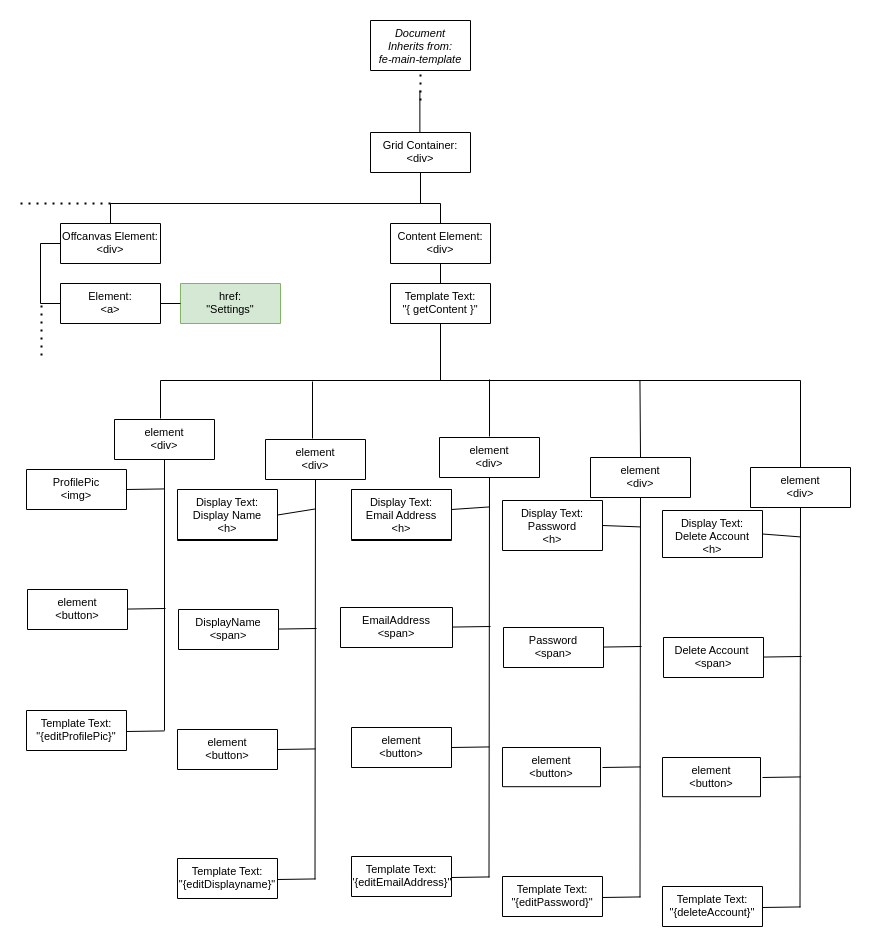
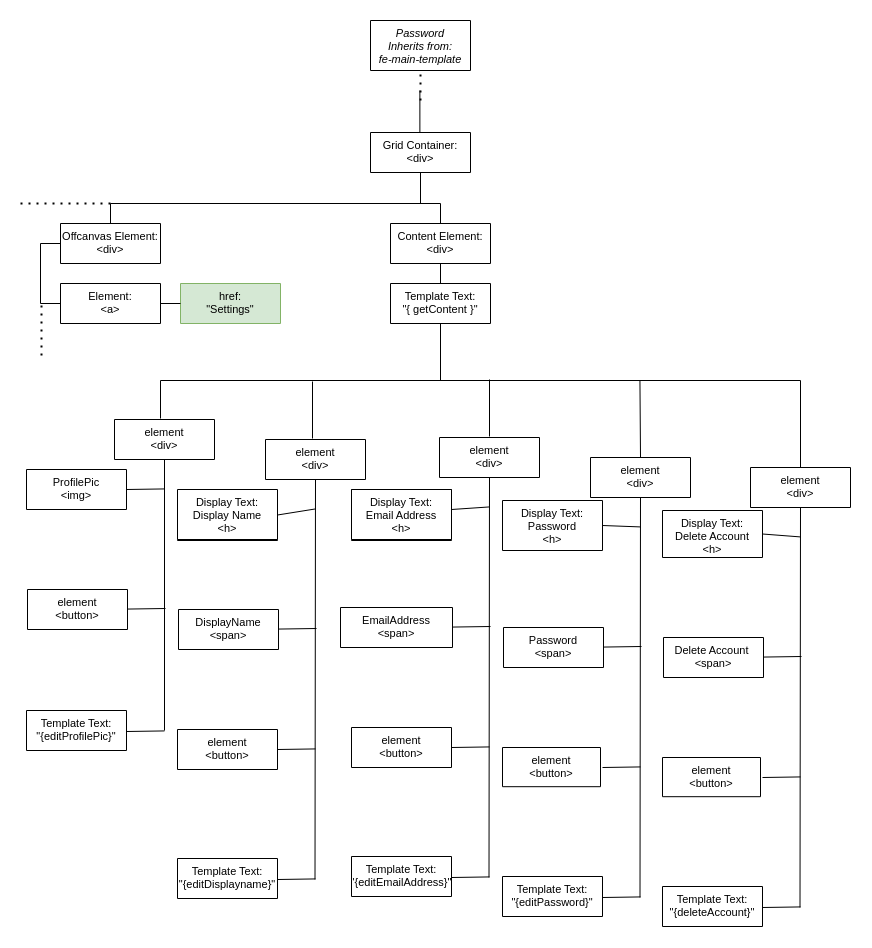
(420, 33) -> (420, 33)
